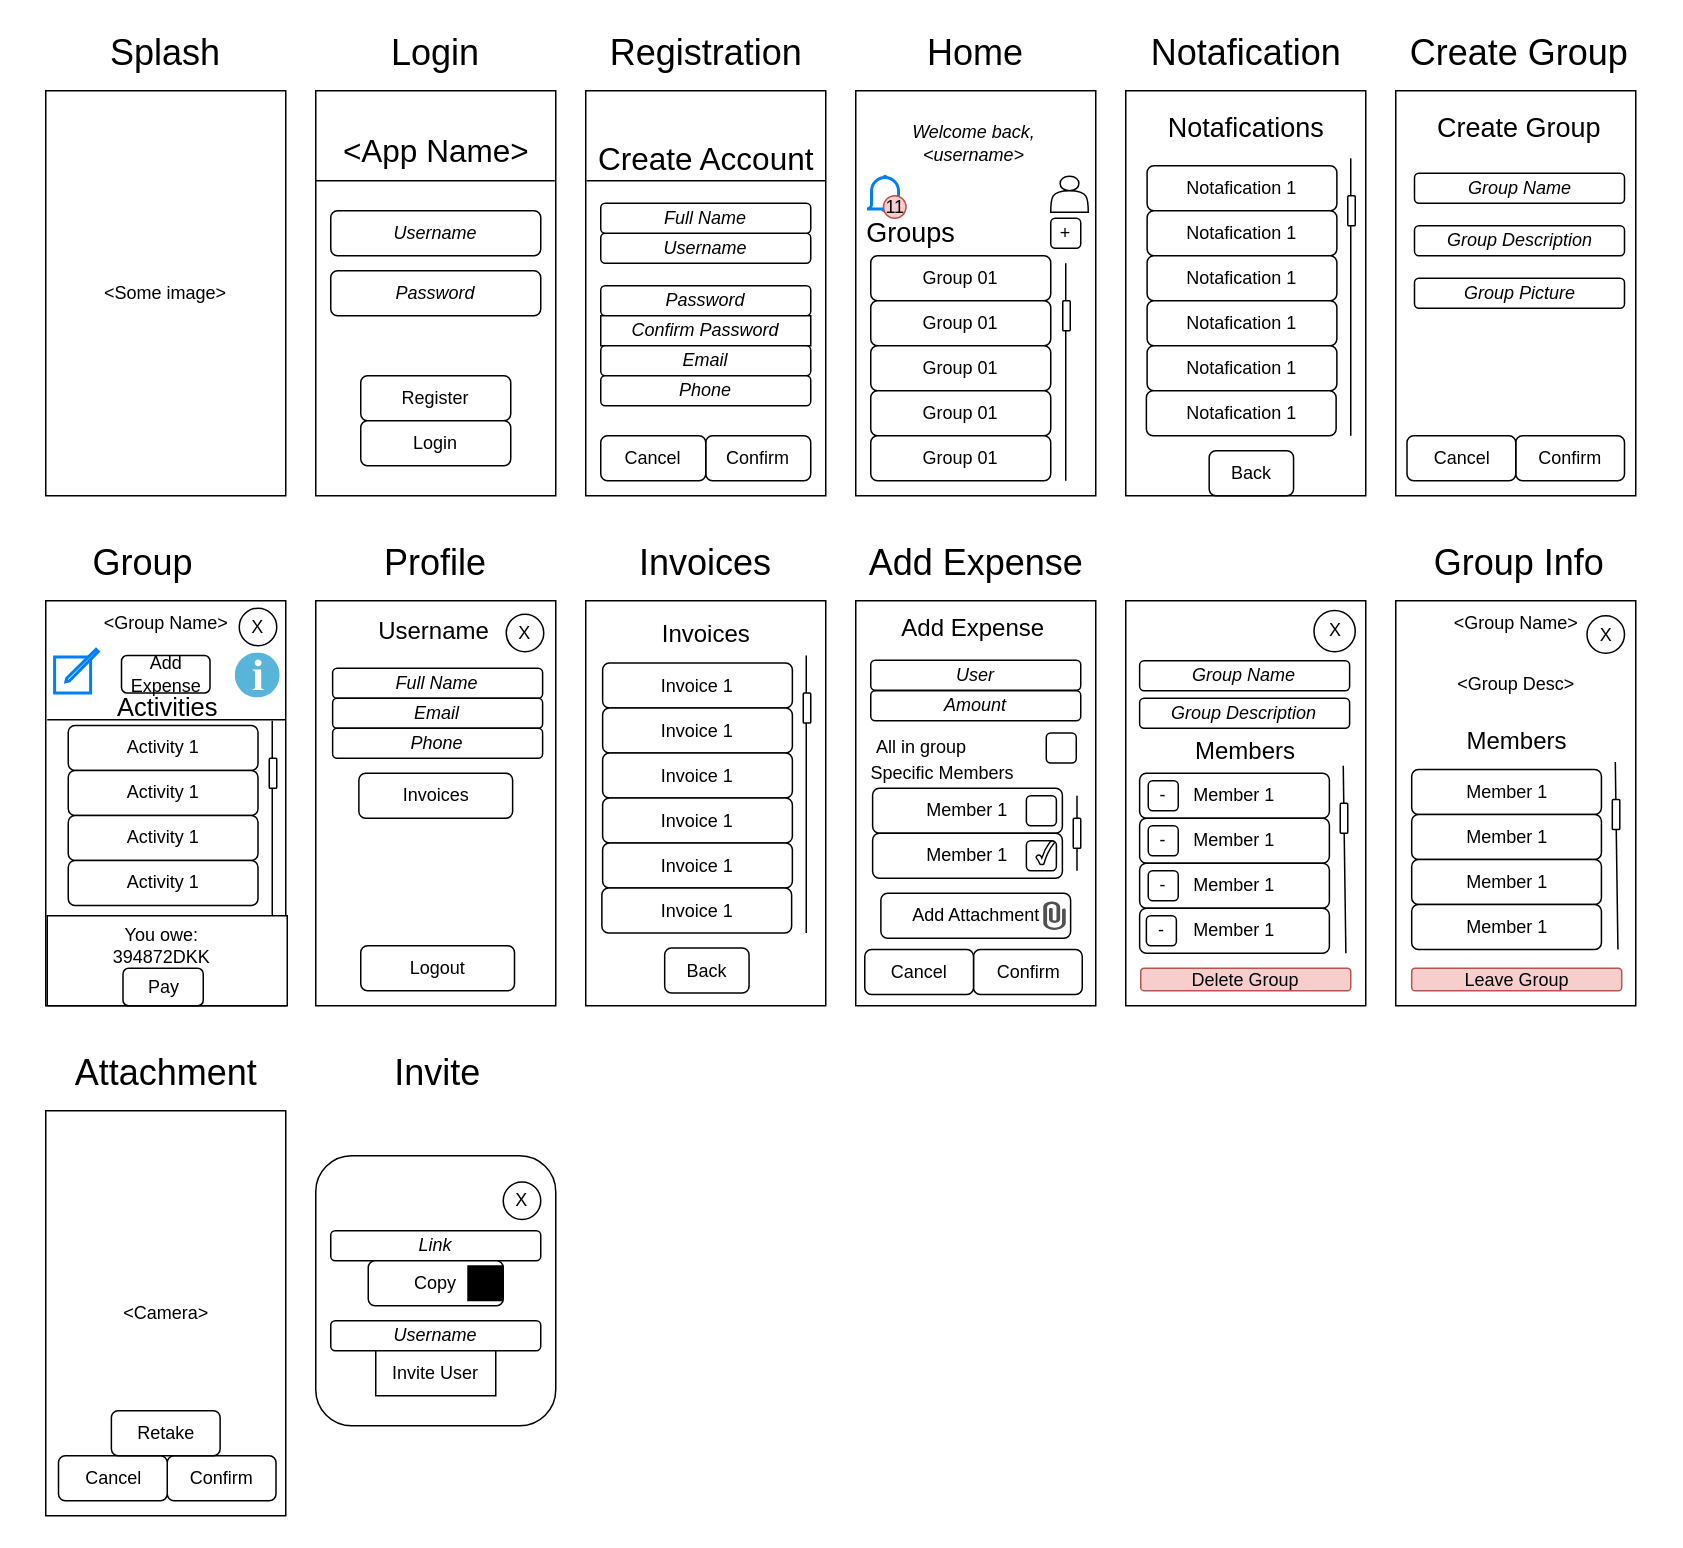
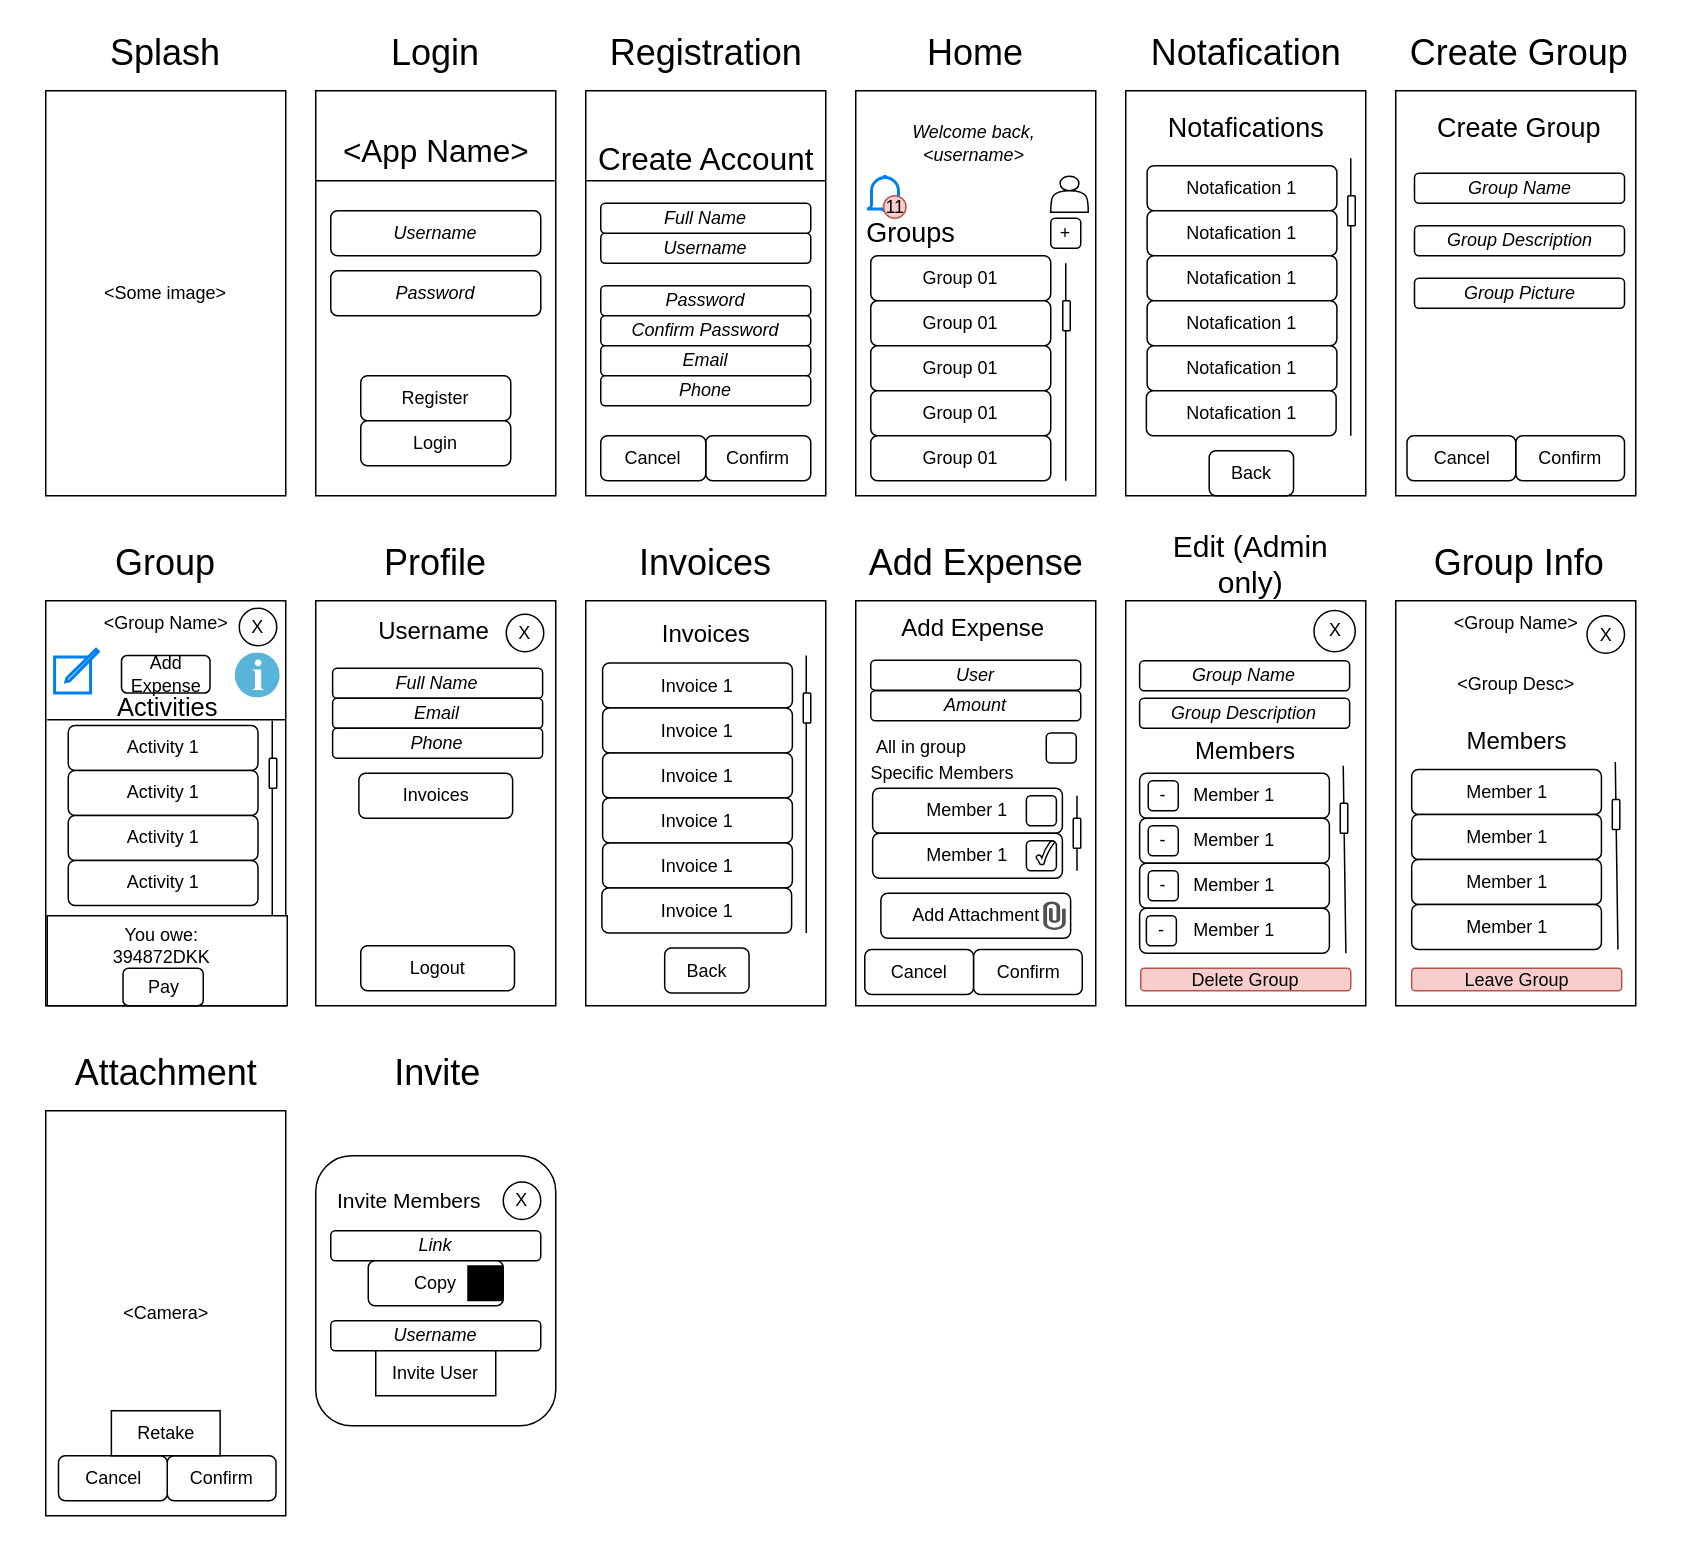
(706, 331) -> (706, 331)
(143, 563) -> (166, 563)
none -> (1251, 563)
none -> (410, 1201)
(166, 1433) -> (166, 1433)
